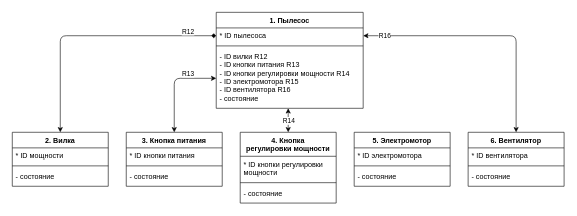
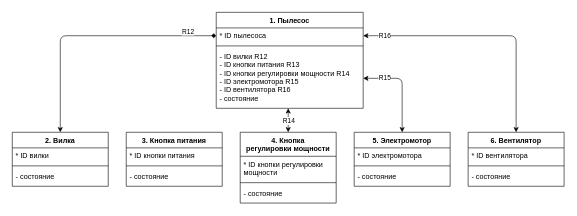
none -> (388, 78)
(176, 80) -> none
(40, 156) -> (34, 156)
